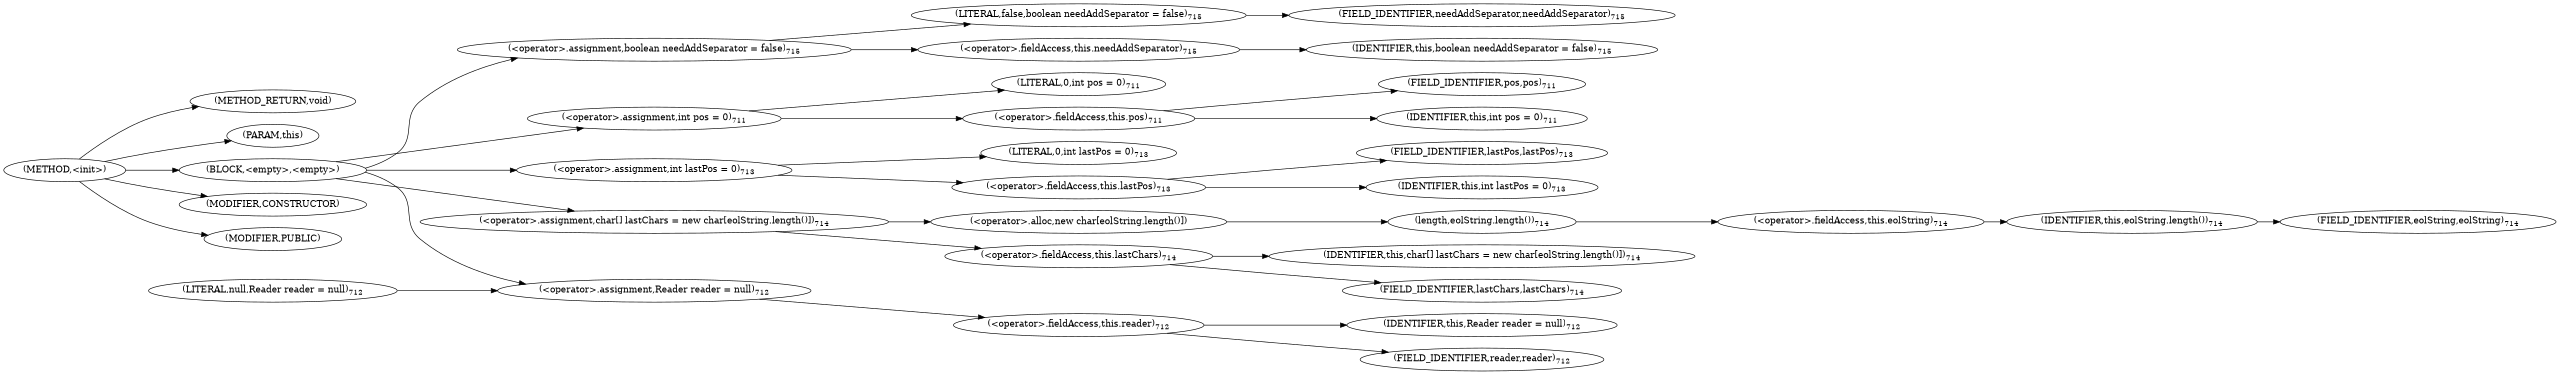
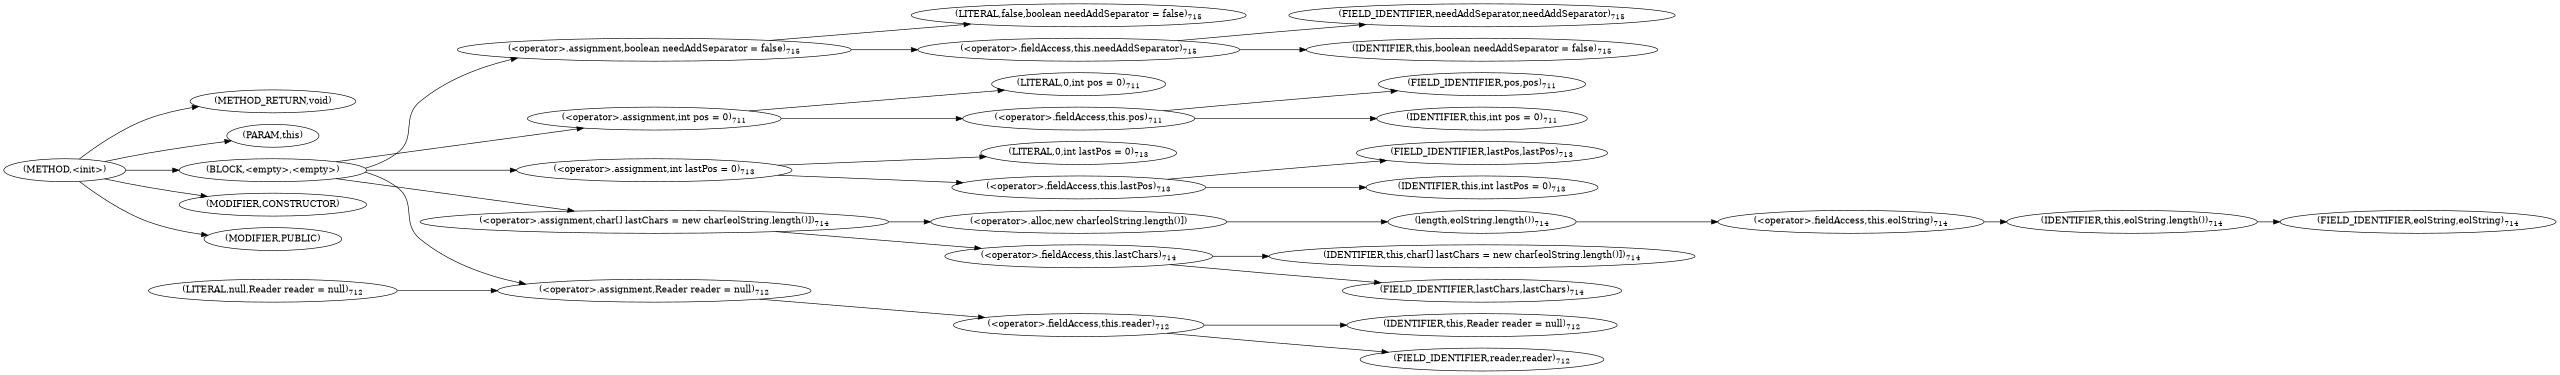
(1264, 15) -> (1268, 33)
